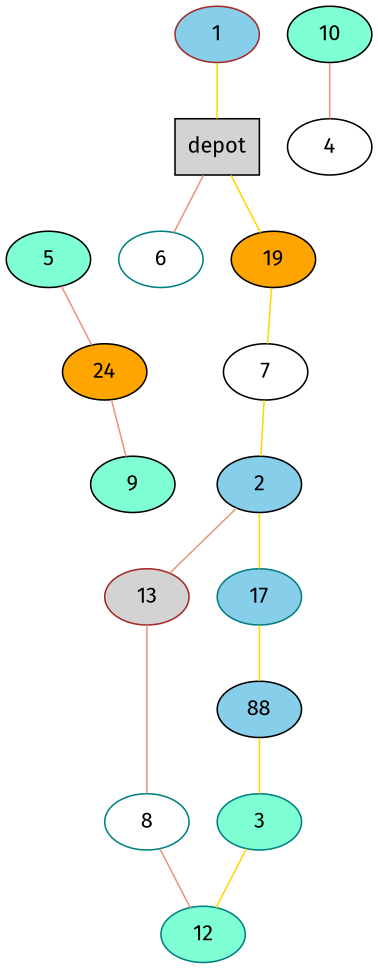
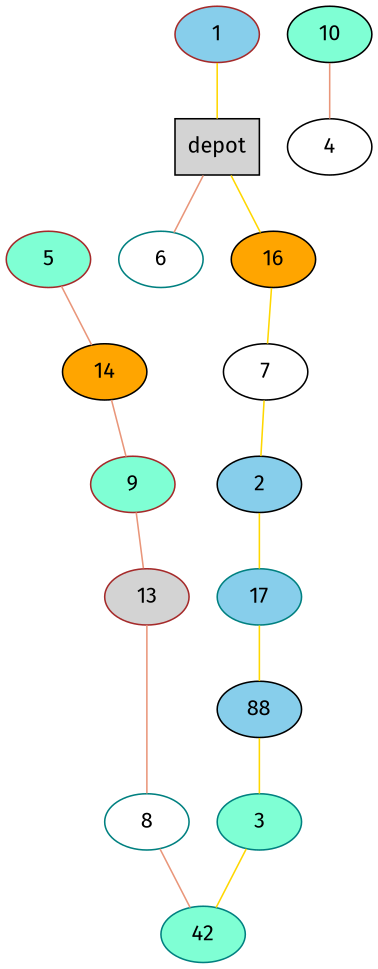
(48, 259) -> (48, 259)
(273, 259) -> (273, 259)
(105, 372) -> (105, 372)
(133, 484) -> (133, 484)
(203, 540) -> (140, 540)
(203, 934) -> (203, 934)
